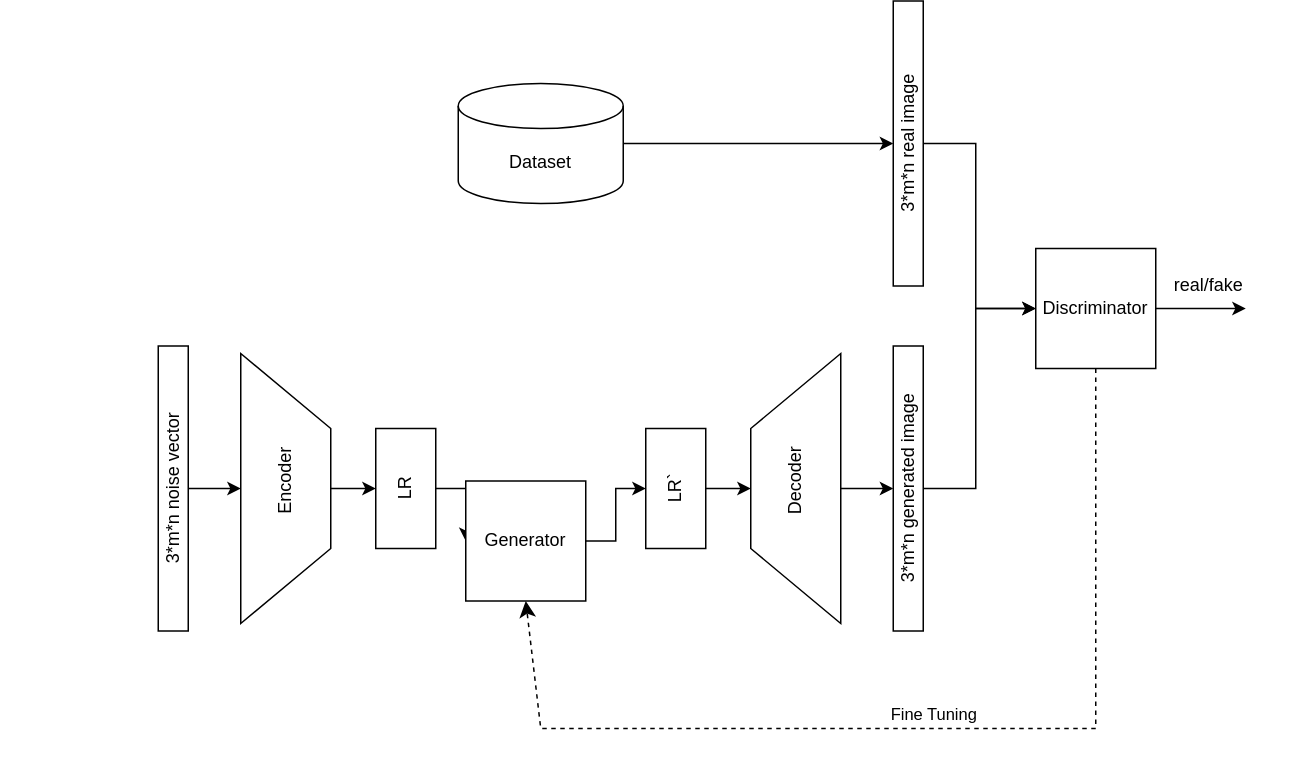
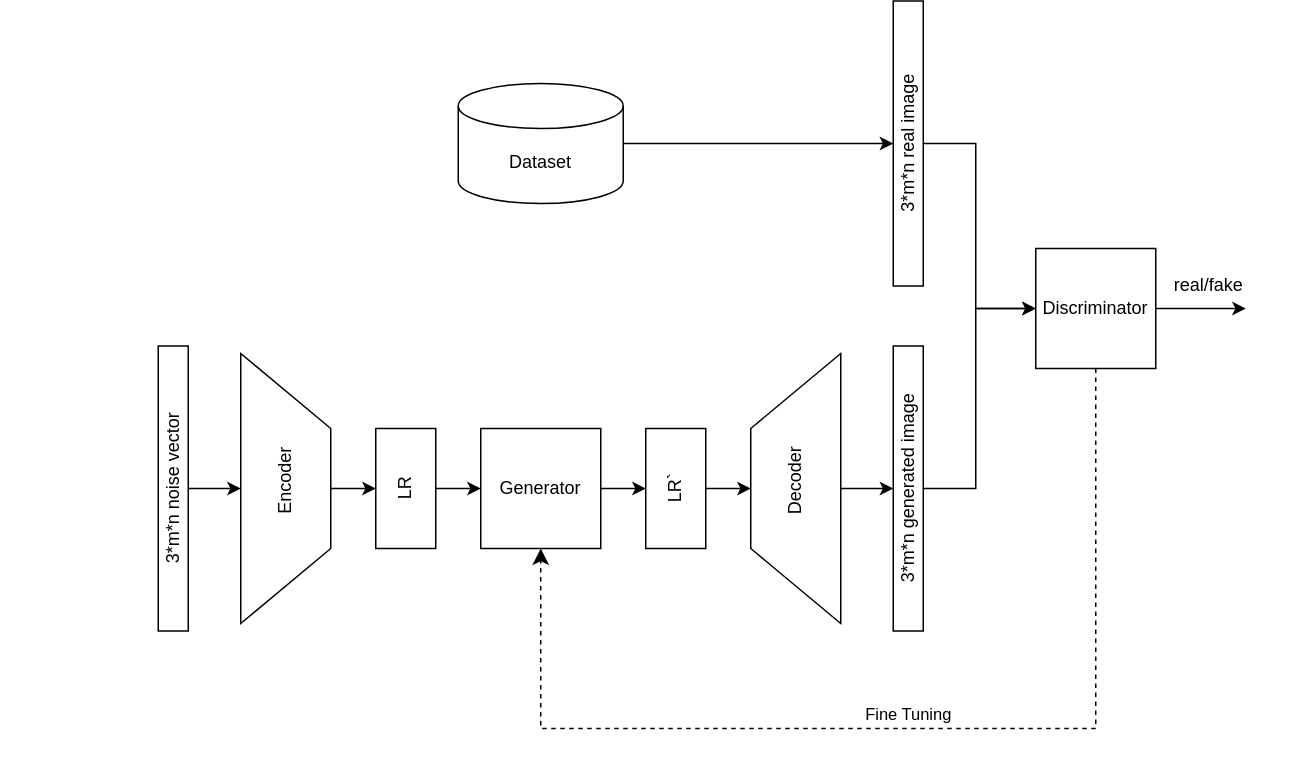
(526, 541) -> (541, 488)
